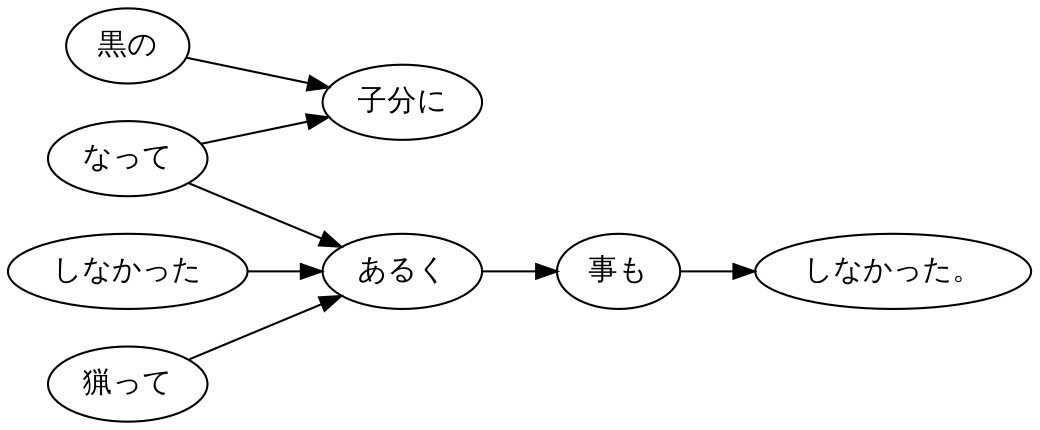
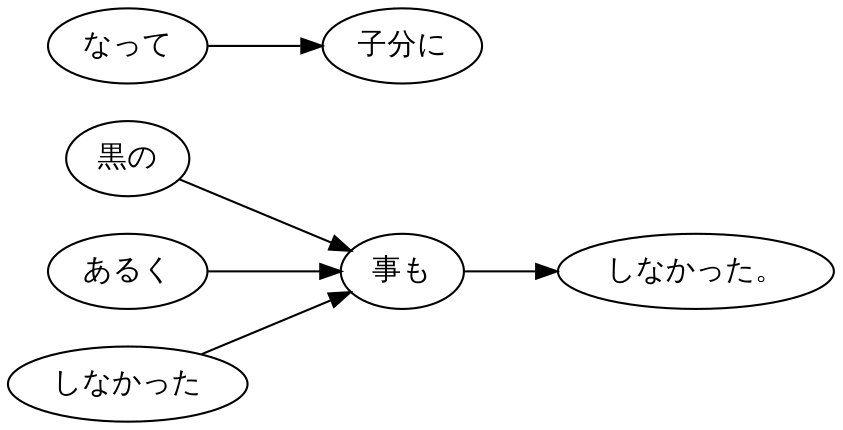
(247, 70) -> (256, 211)
(255, 211) -> none
(274, 271) -> (266, 327)
(128, 384) -> none
